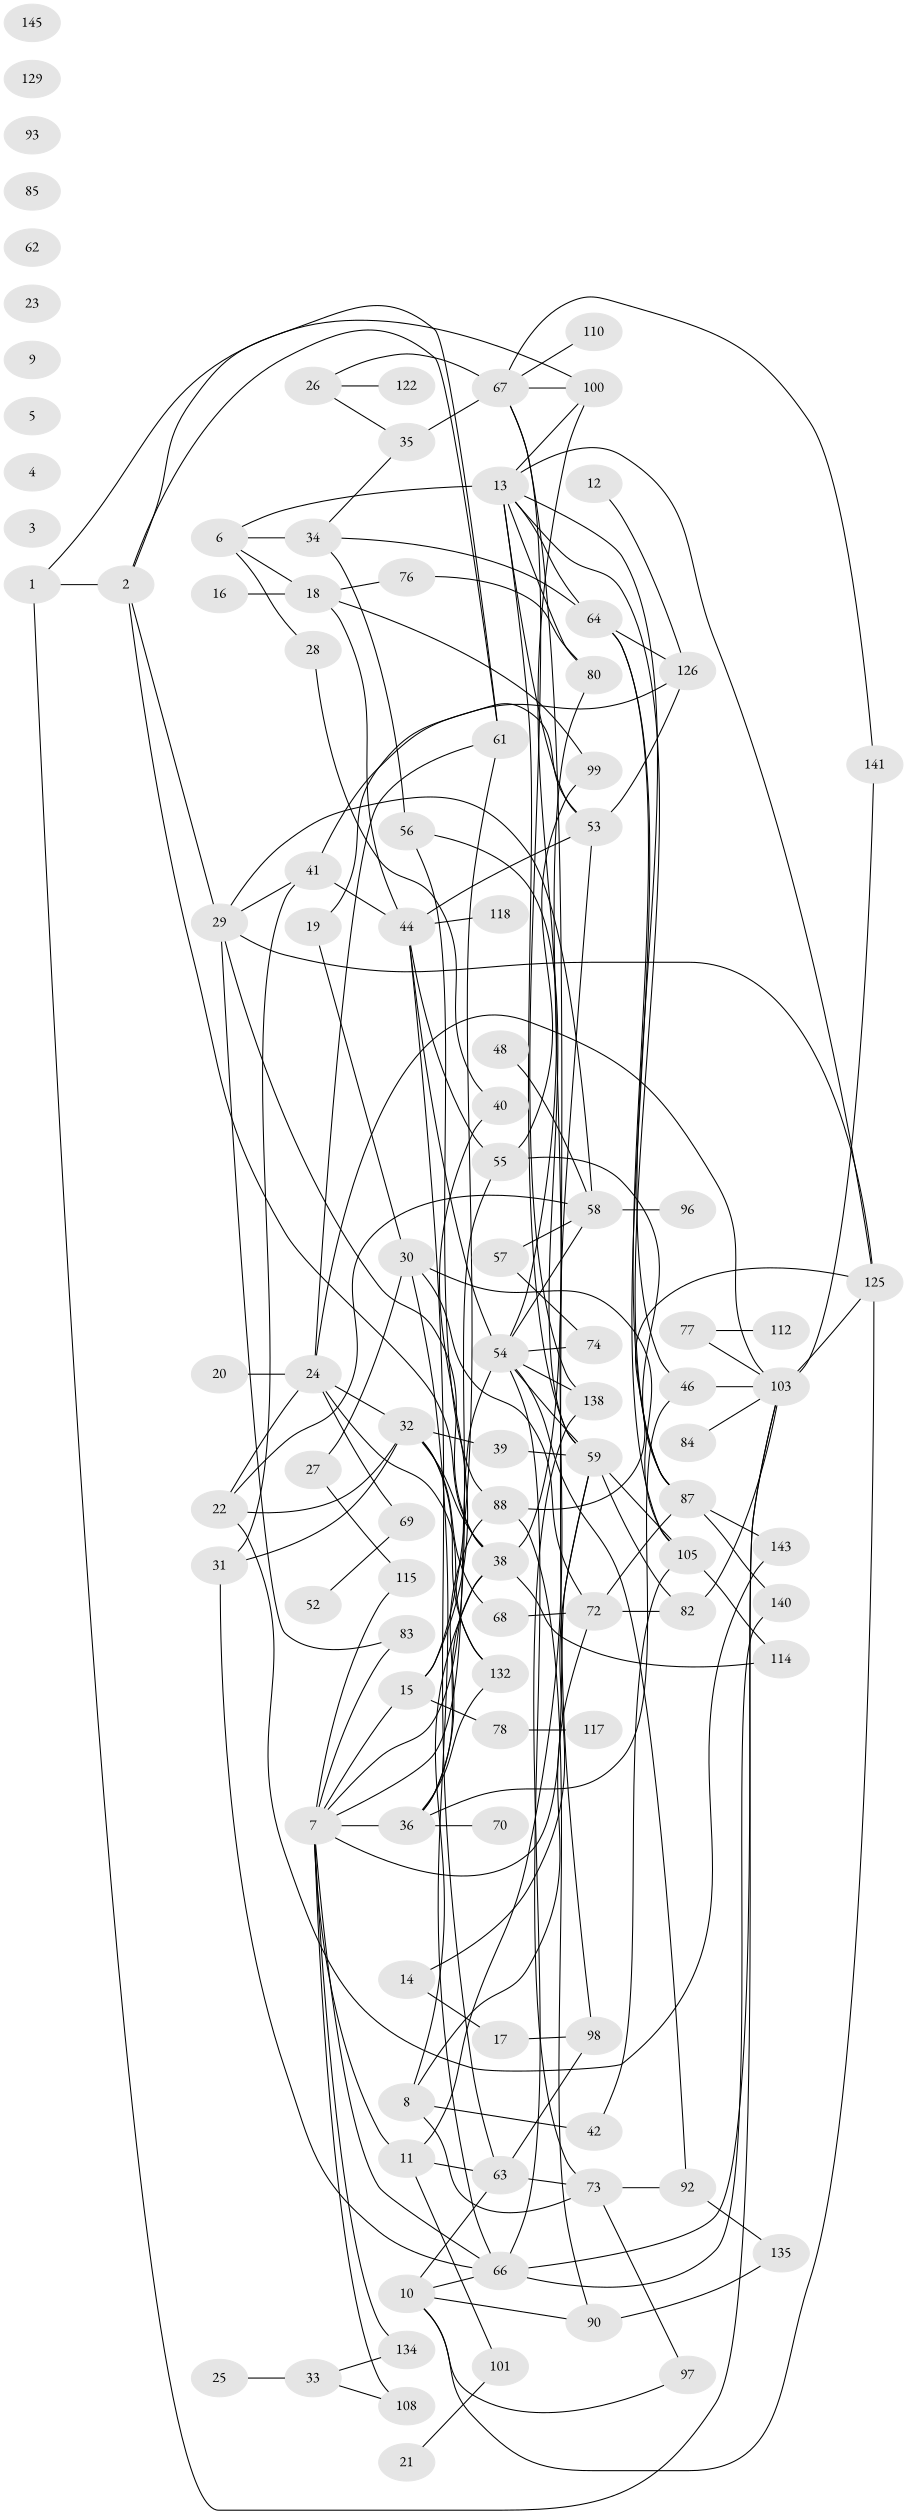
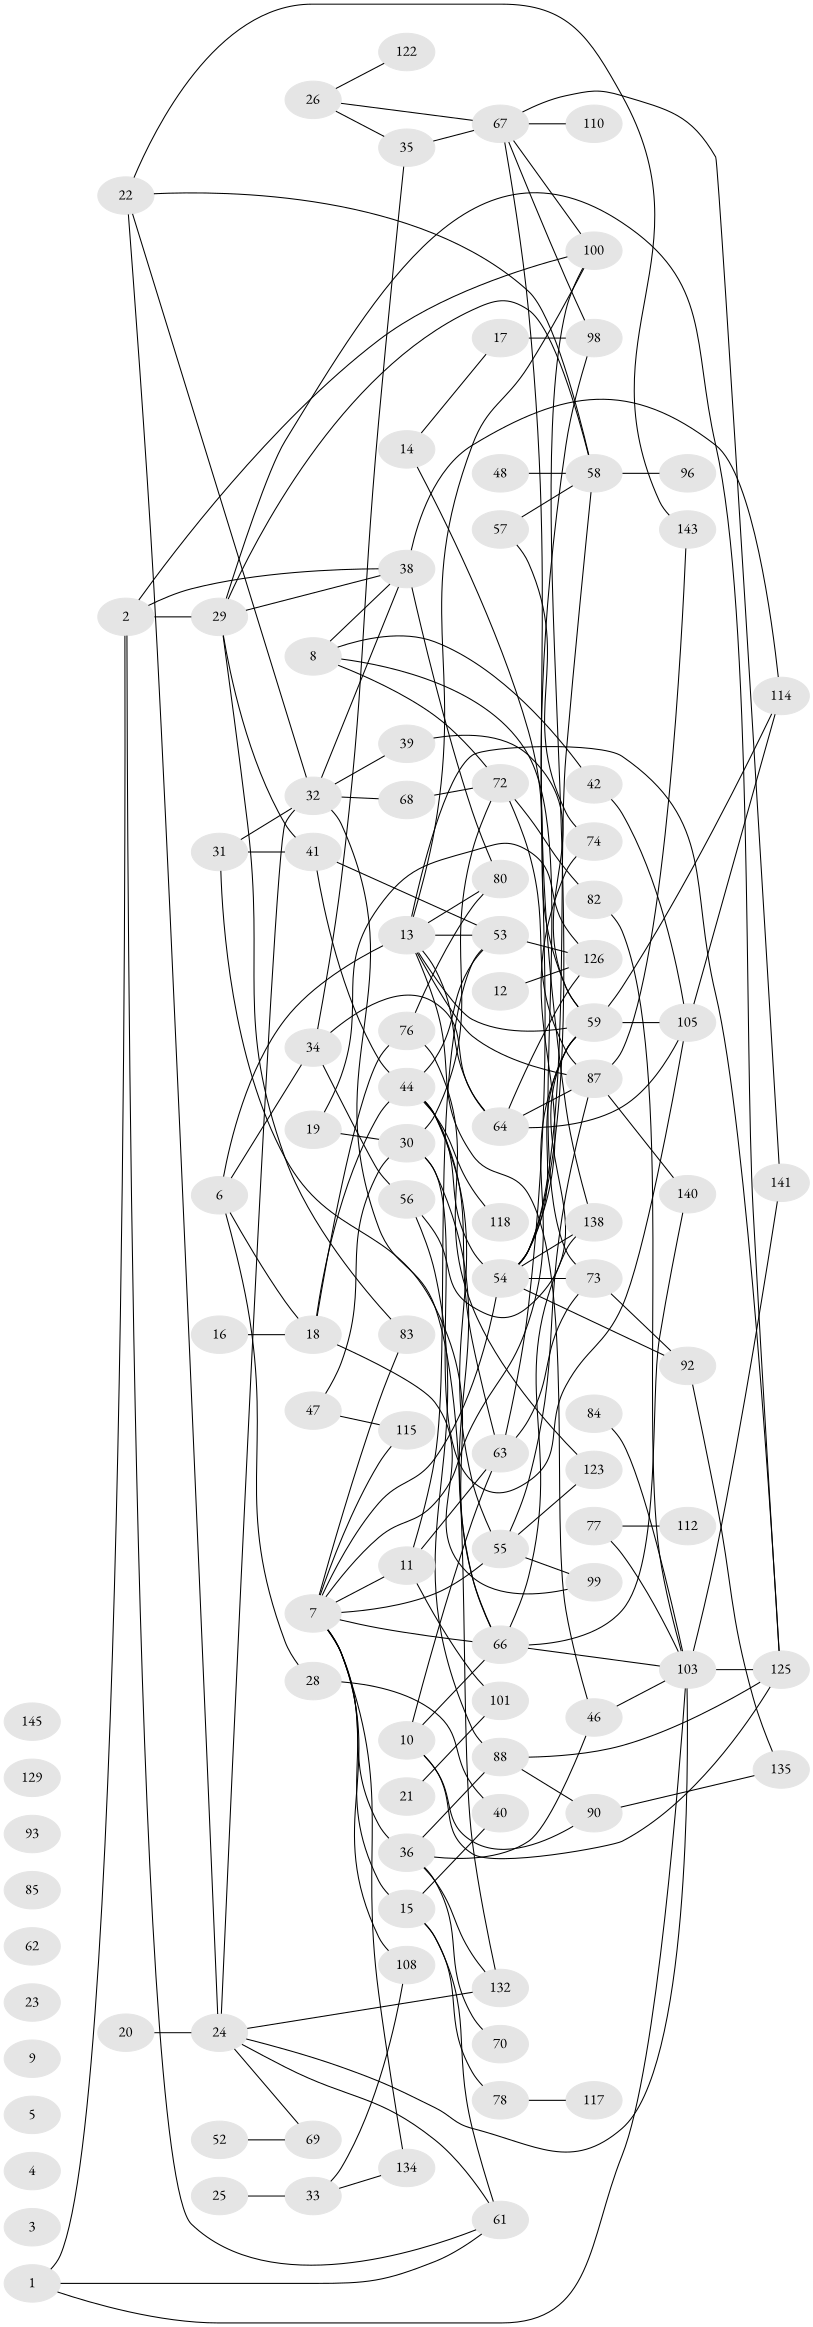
(313, 1470) -> (313, 1411)
none -> (594, 1470)
(632, 1538) -> (687, 878)
(452, 1693) -> none
(688, 2375) -> none
